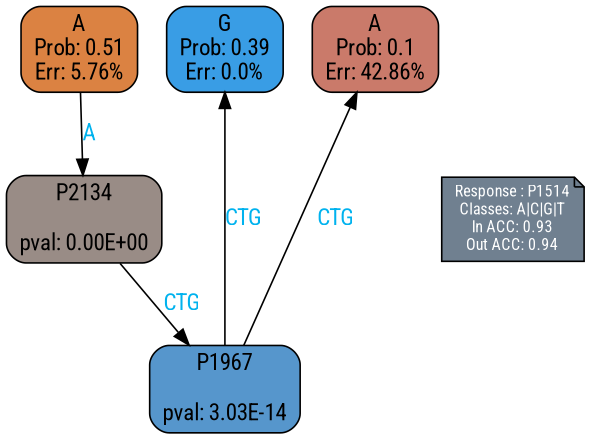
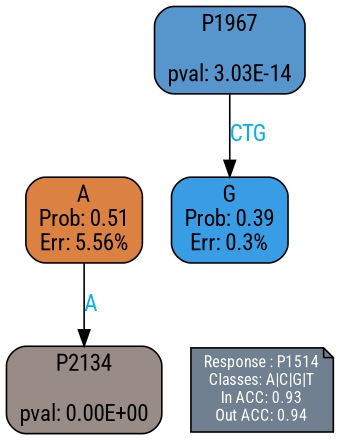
(79, 49) -> (84, 220)
(225, 49) -> (230, 220)
(375, 49) -> none
(149, 298) -> none
